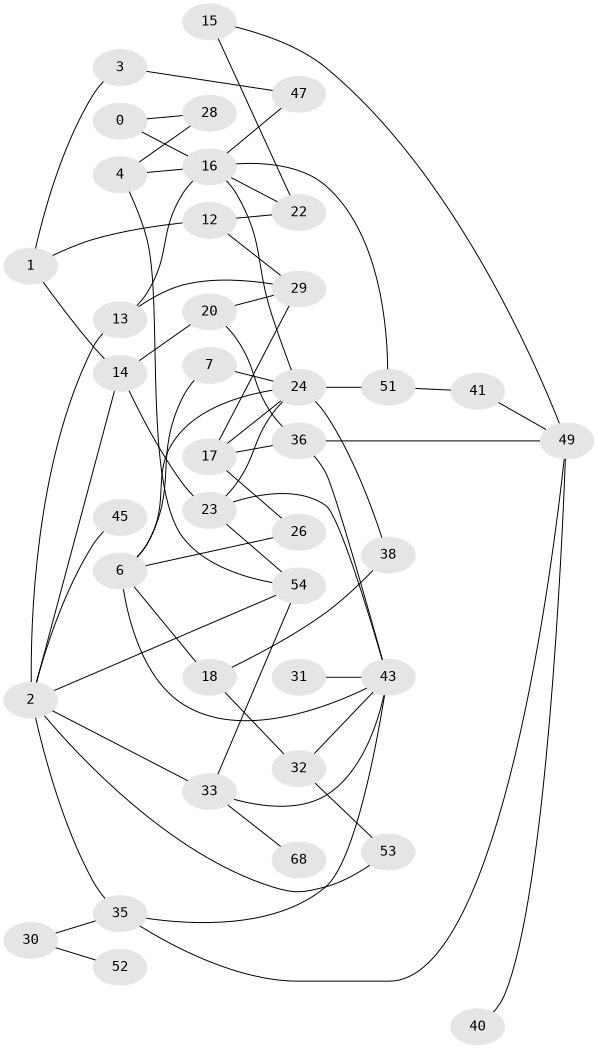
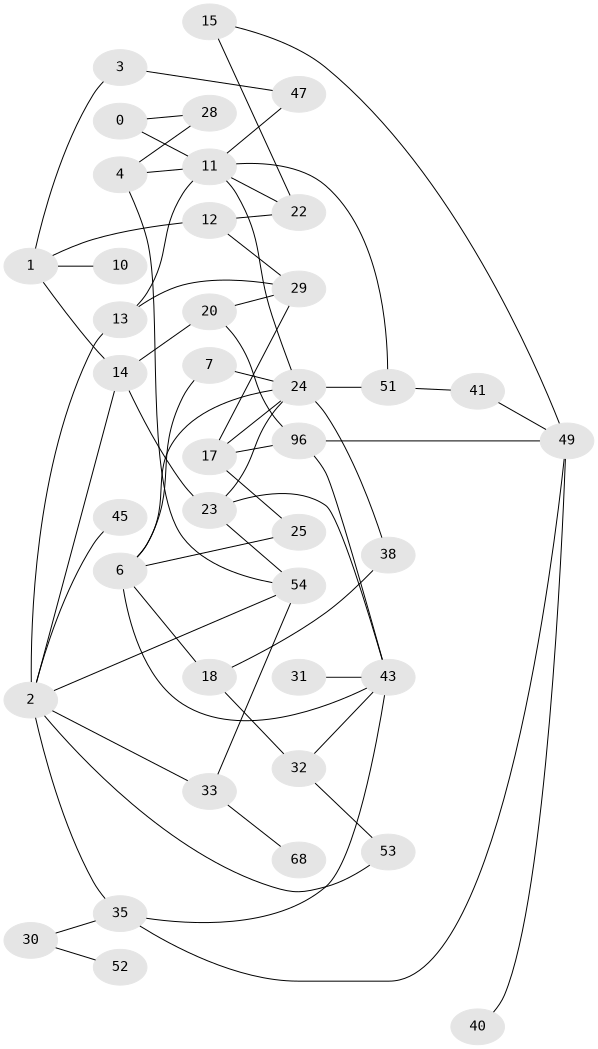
(210, 167) -> (210, 167)
none -> (120, 266)
(299, 441) -> (299, 441)
(299, 532) -> (299, 532)
(336, 788) -> none
